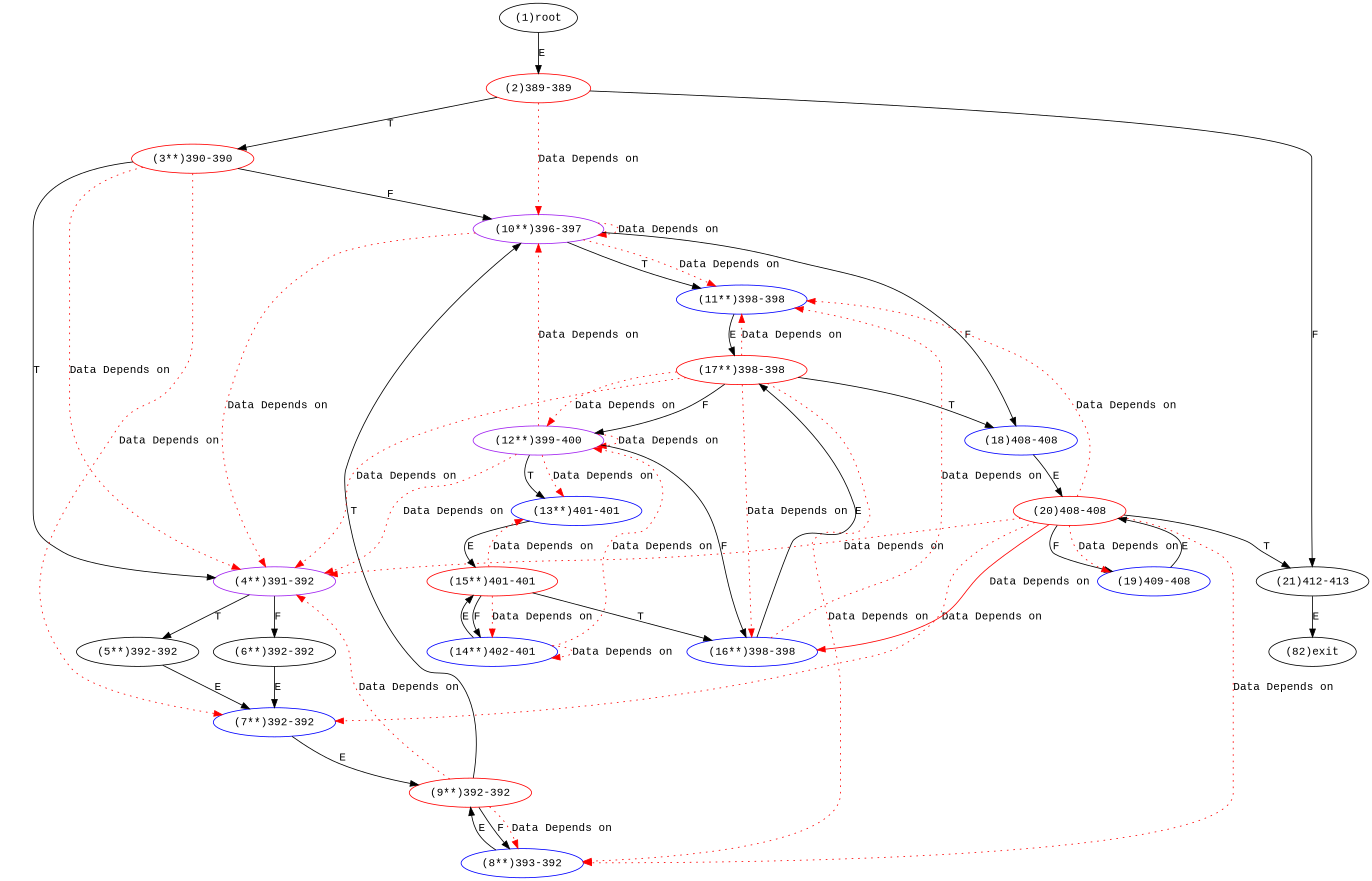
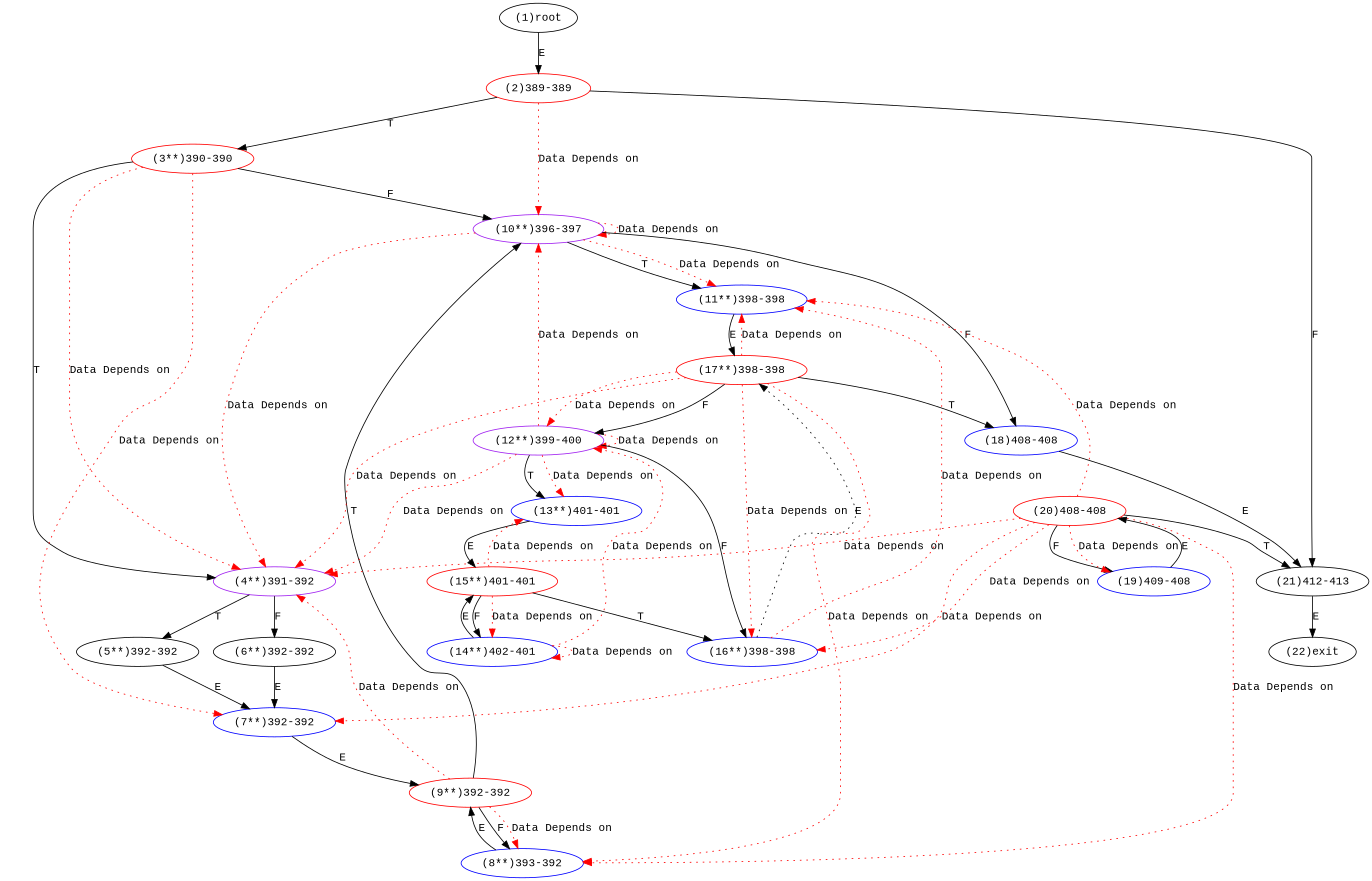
(1047, 471) -> (1183, 495)
(852, 524) -> (852, 524)
(950, 610) -> (950, 610)
(1313, 652) -> (1313, 652)
